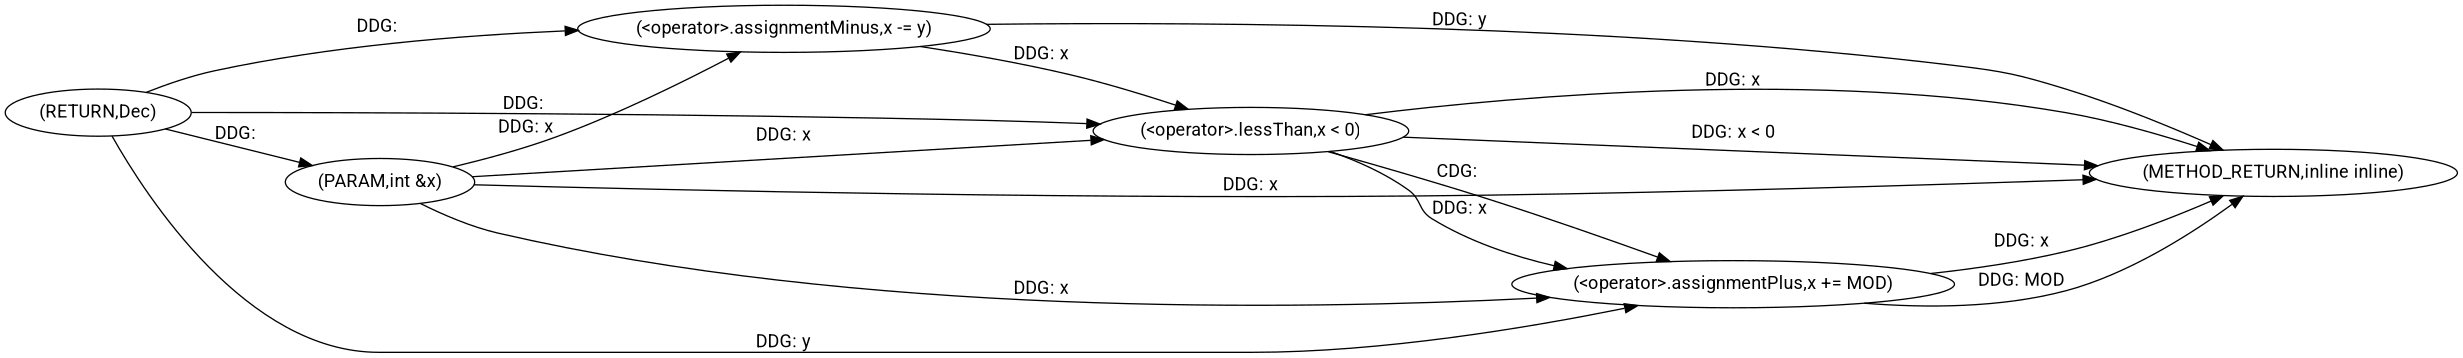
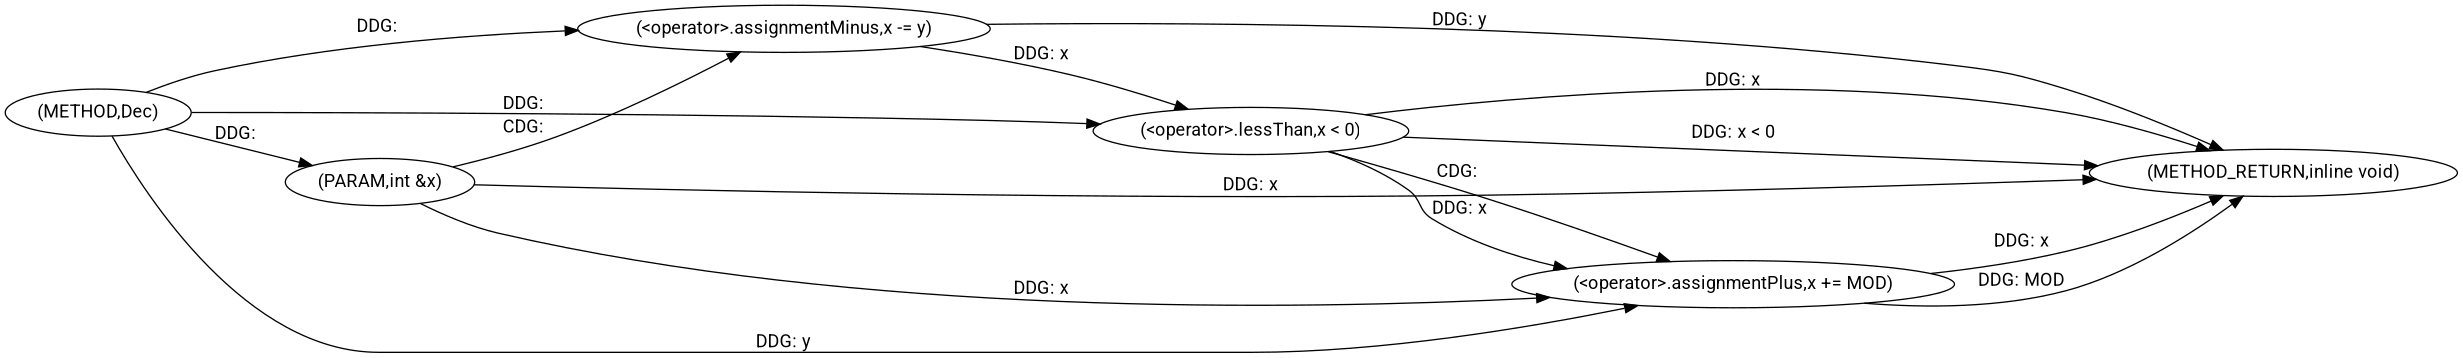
(98, 113) -> (98, 113)
(526, 128) -> (526, 128)
(781, 159) -> none
(2273, 173) -> (2273, 173)
